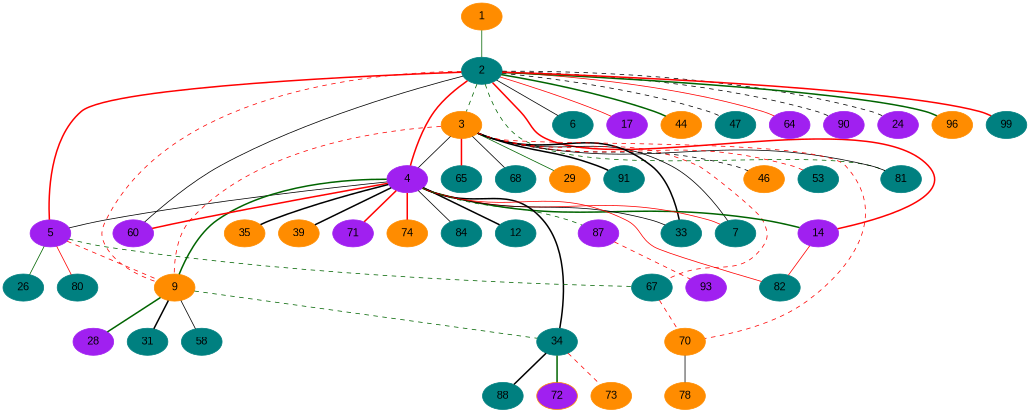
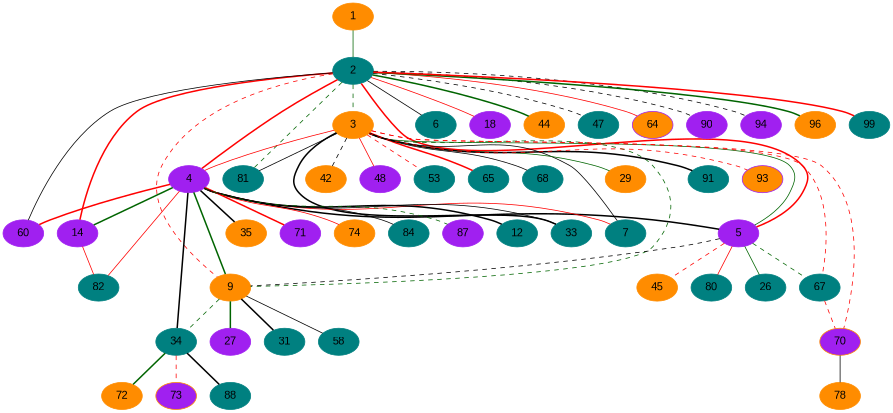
(627, 125) -> (490, 125)
(790, 125) -> (653, 125)
(898, 125) -> (761, 125)
none -> (619, 144)
(434, 152) -> (265, 149)
(280, 161) -> (657, 241)
none -> (380, 179)
(764, 179) -> (326, 179)
(228, 201) -> (331, 214)
(407, 206) -> (272, 206)
(299, 233) -> none
(108, 259) -> (486, 269)
(652, 260) -> (644, 150)
none -> (657, 288)
(706, 288) -> (763, 179)
(93, 342) -> (230, 342)
(685, 342) -> (840, 342)
(557, 396) -> (122, 396)
(611, 396) -> (176, 396)
